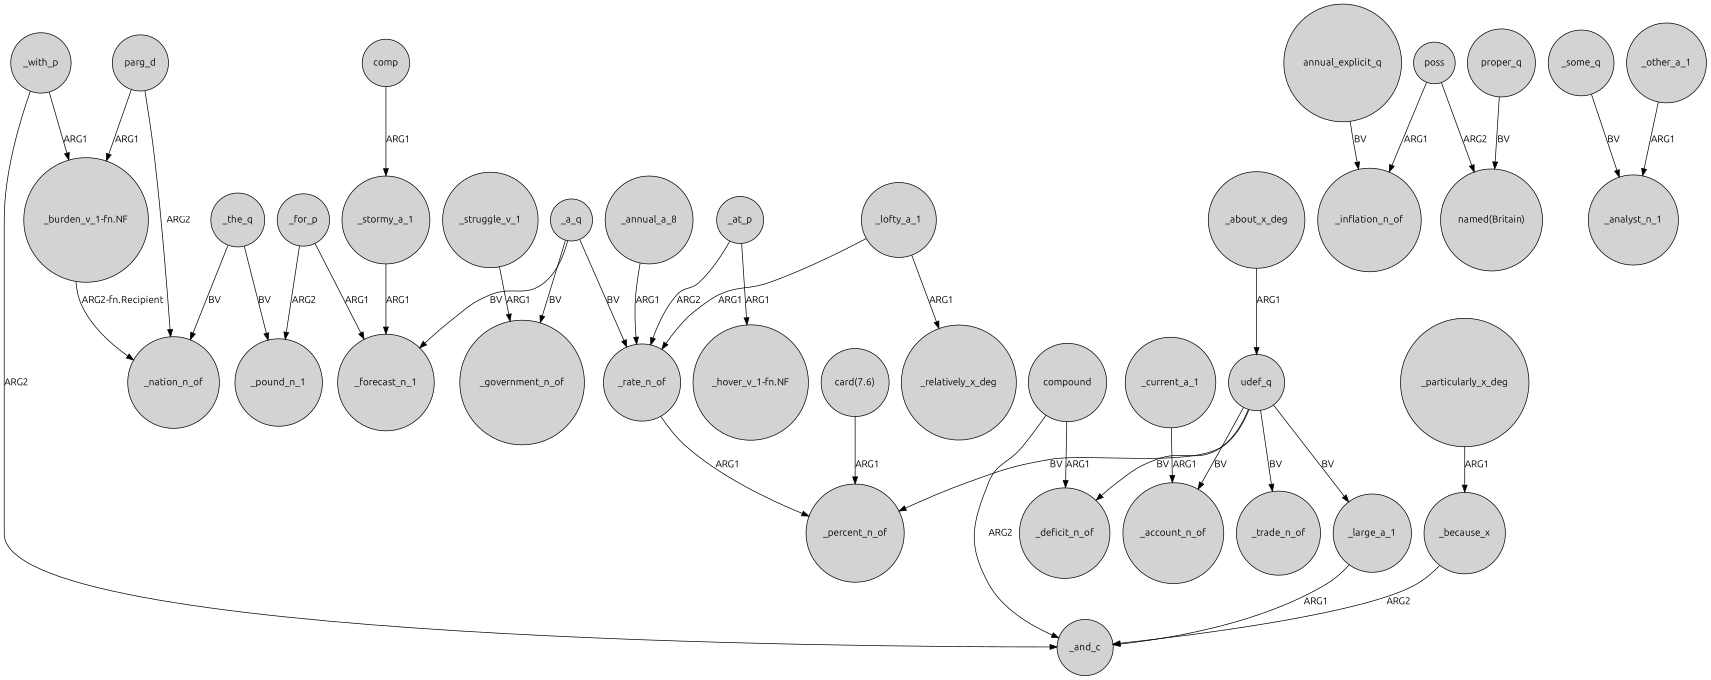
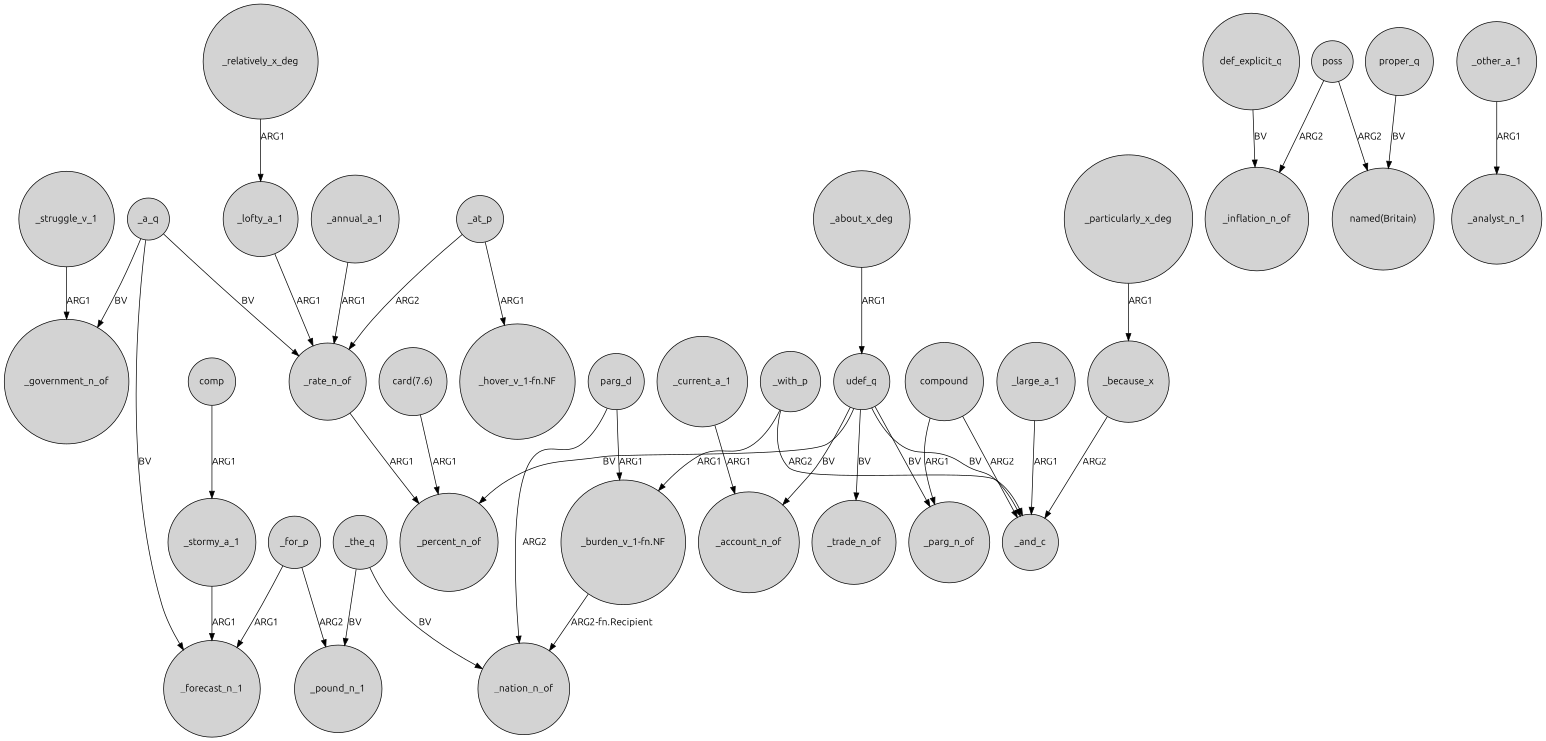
(1343, 63) -> (1251, 62)
(1581, 63) -> none
(1416, 140) -> (1312, 137)
(649, 220) -> (355, 219)
(924, 289) -> (261, 147)
(1309, 451) -> (945, 455)
(1065, 533) -> (949, 542)
